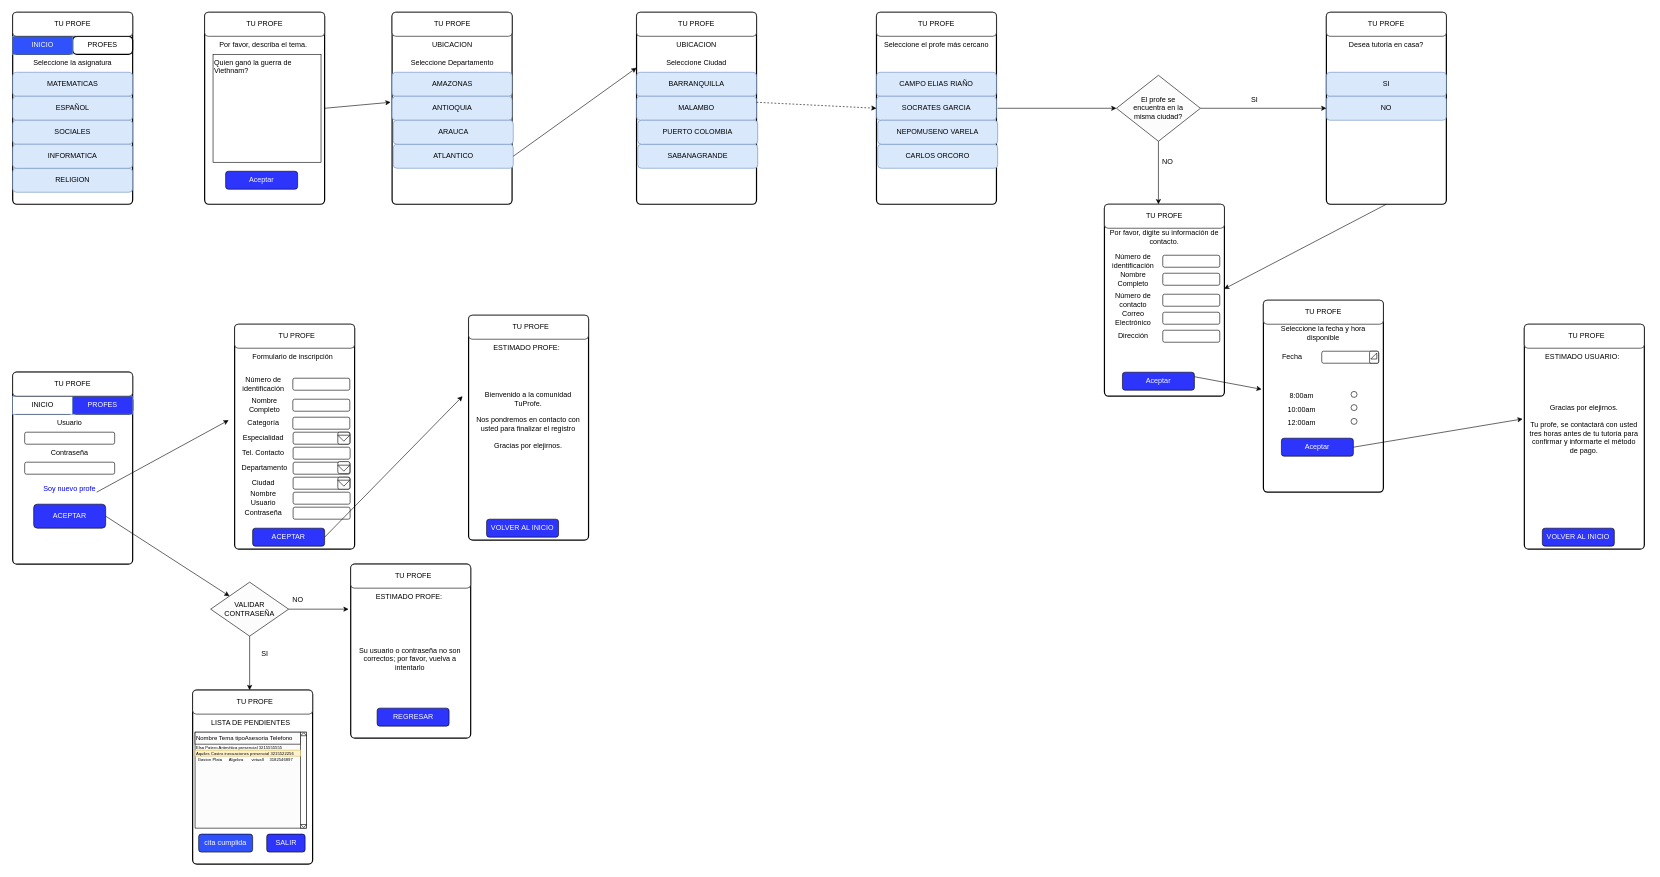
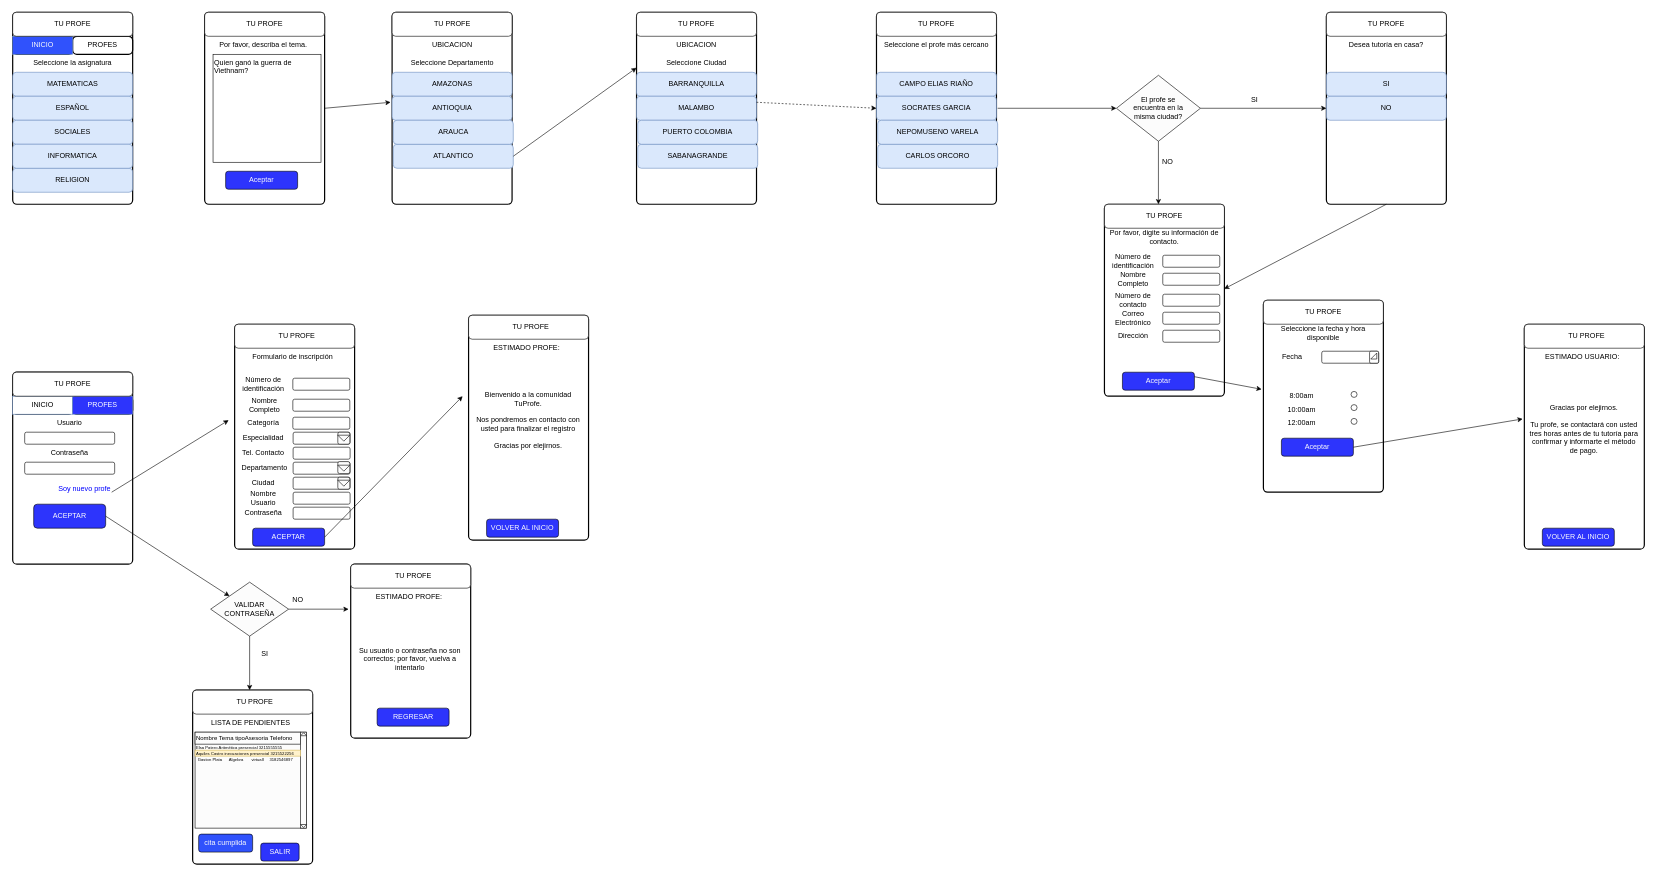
(69, 489) -> (84, 489)
(286, 843) -> (280, 852)
